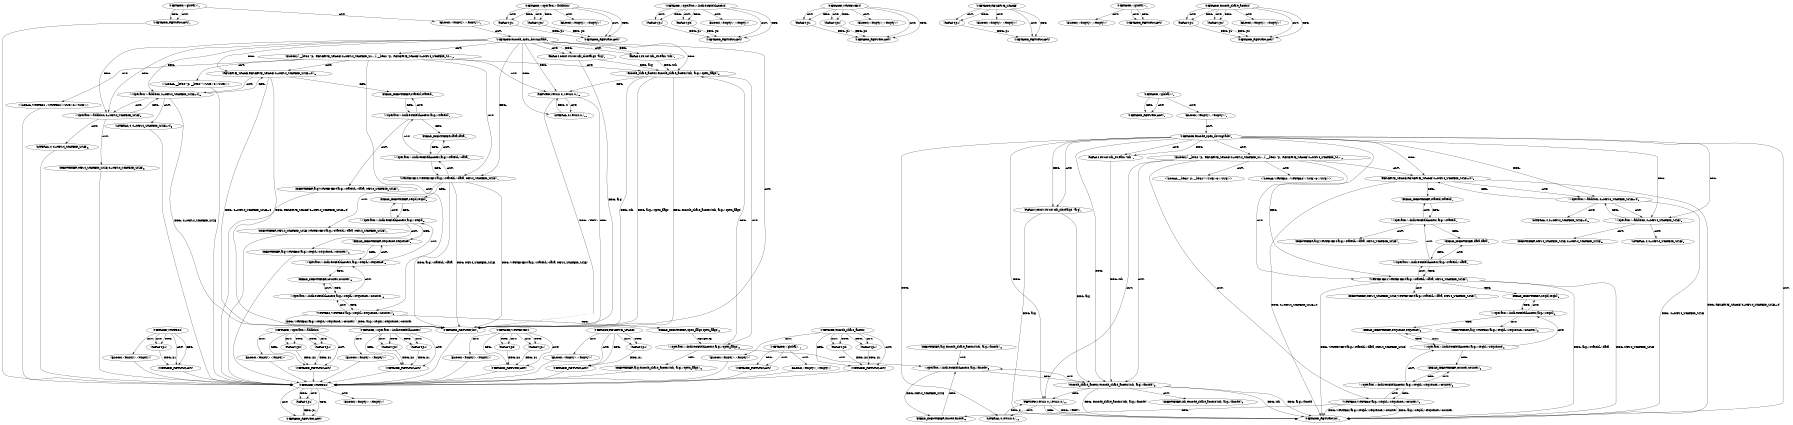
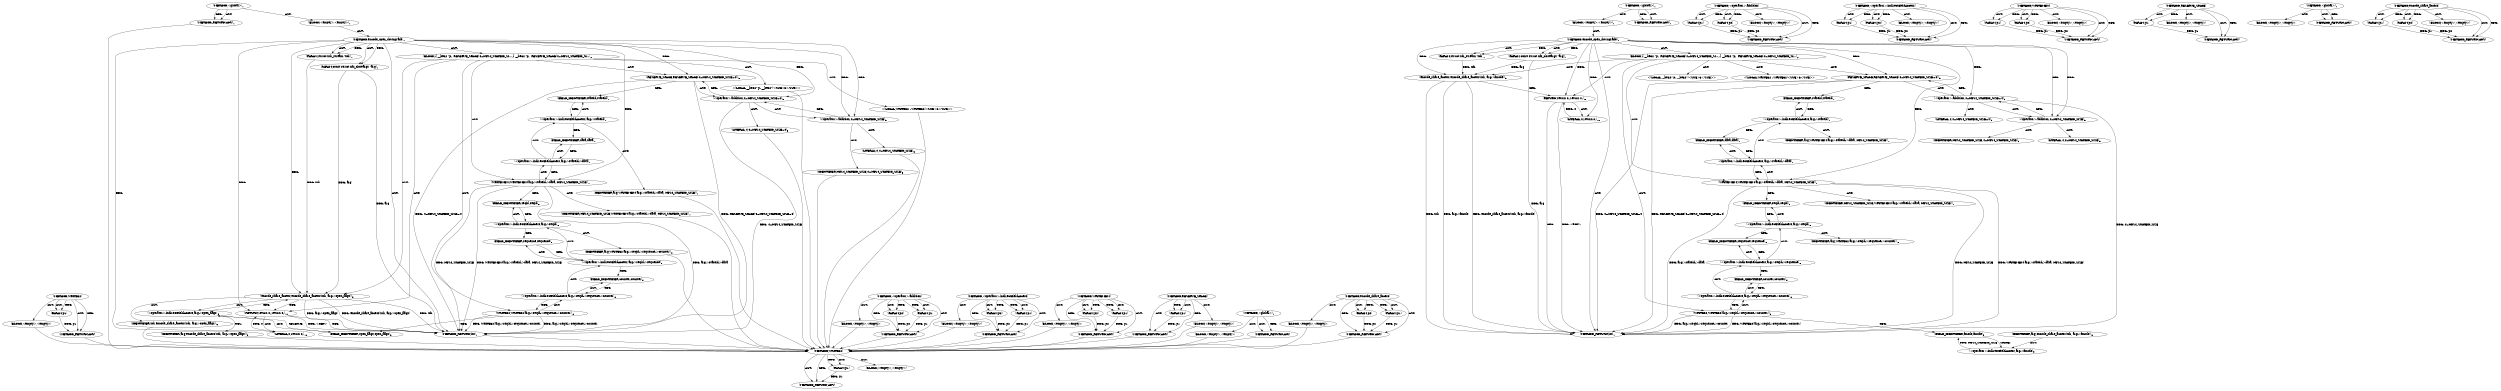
none -> (175, 324)
(829, 359) -> (274, 323)
(1043, 372) -> none
(1032, 377) -> none
(953, 394) -> (2006, 343)
(1203, 402) -> none
